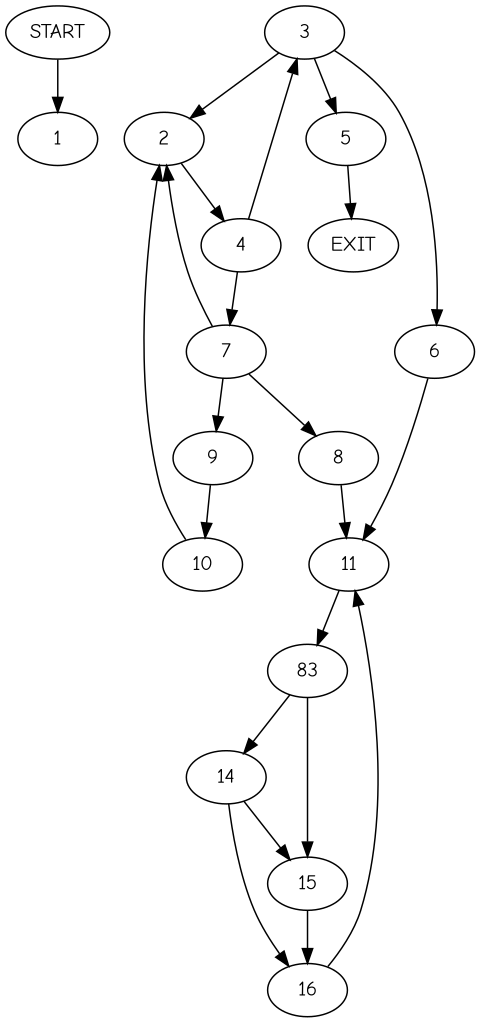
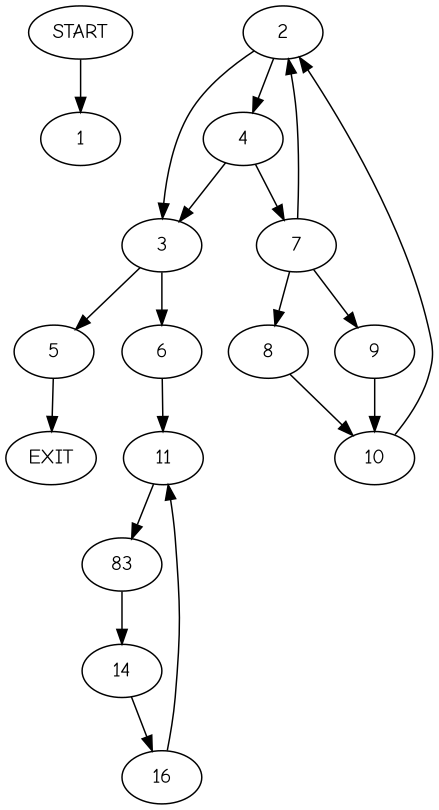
(241, 81) -> (189, 115)
(343, 504) -> (316, 400)
(308, 884) -> none
